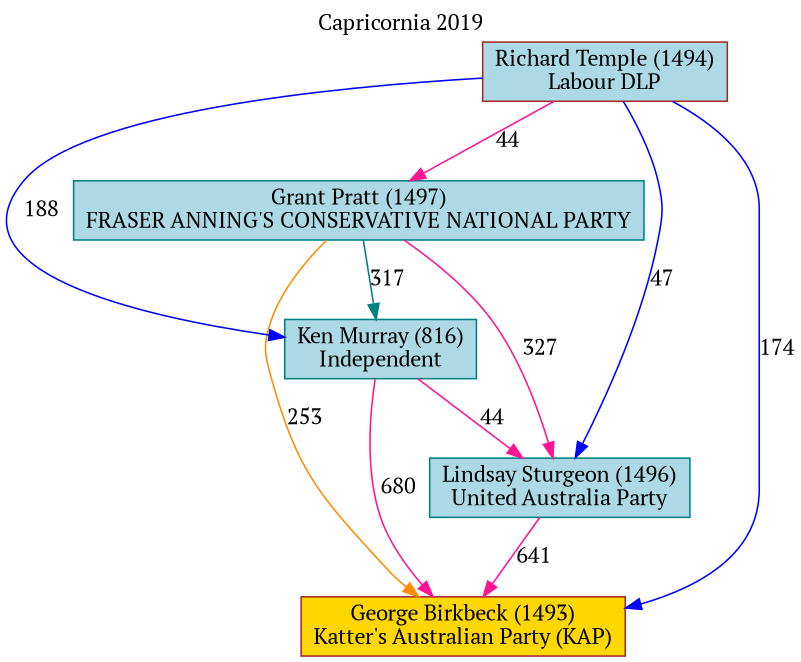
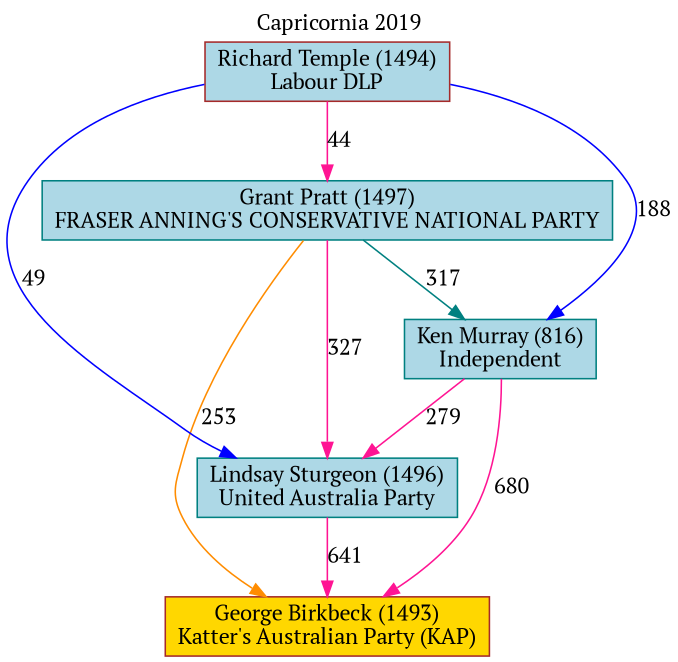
(663, 280) -> (34, 280)
(759, 366) -> none
(493, 418) -> (443, 418)
